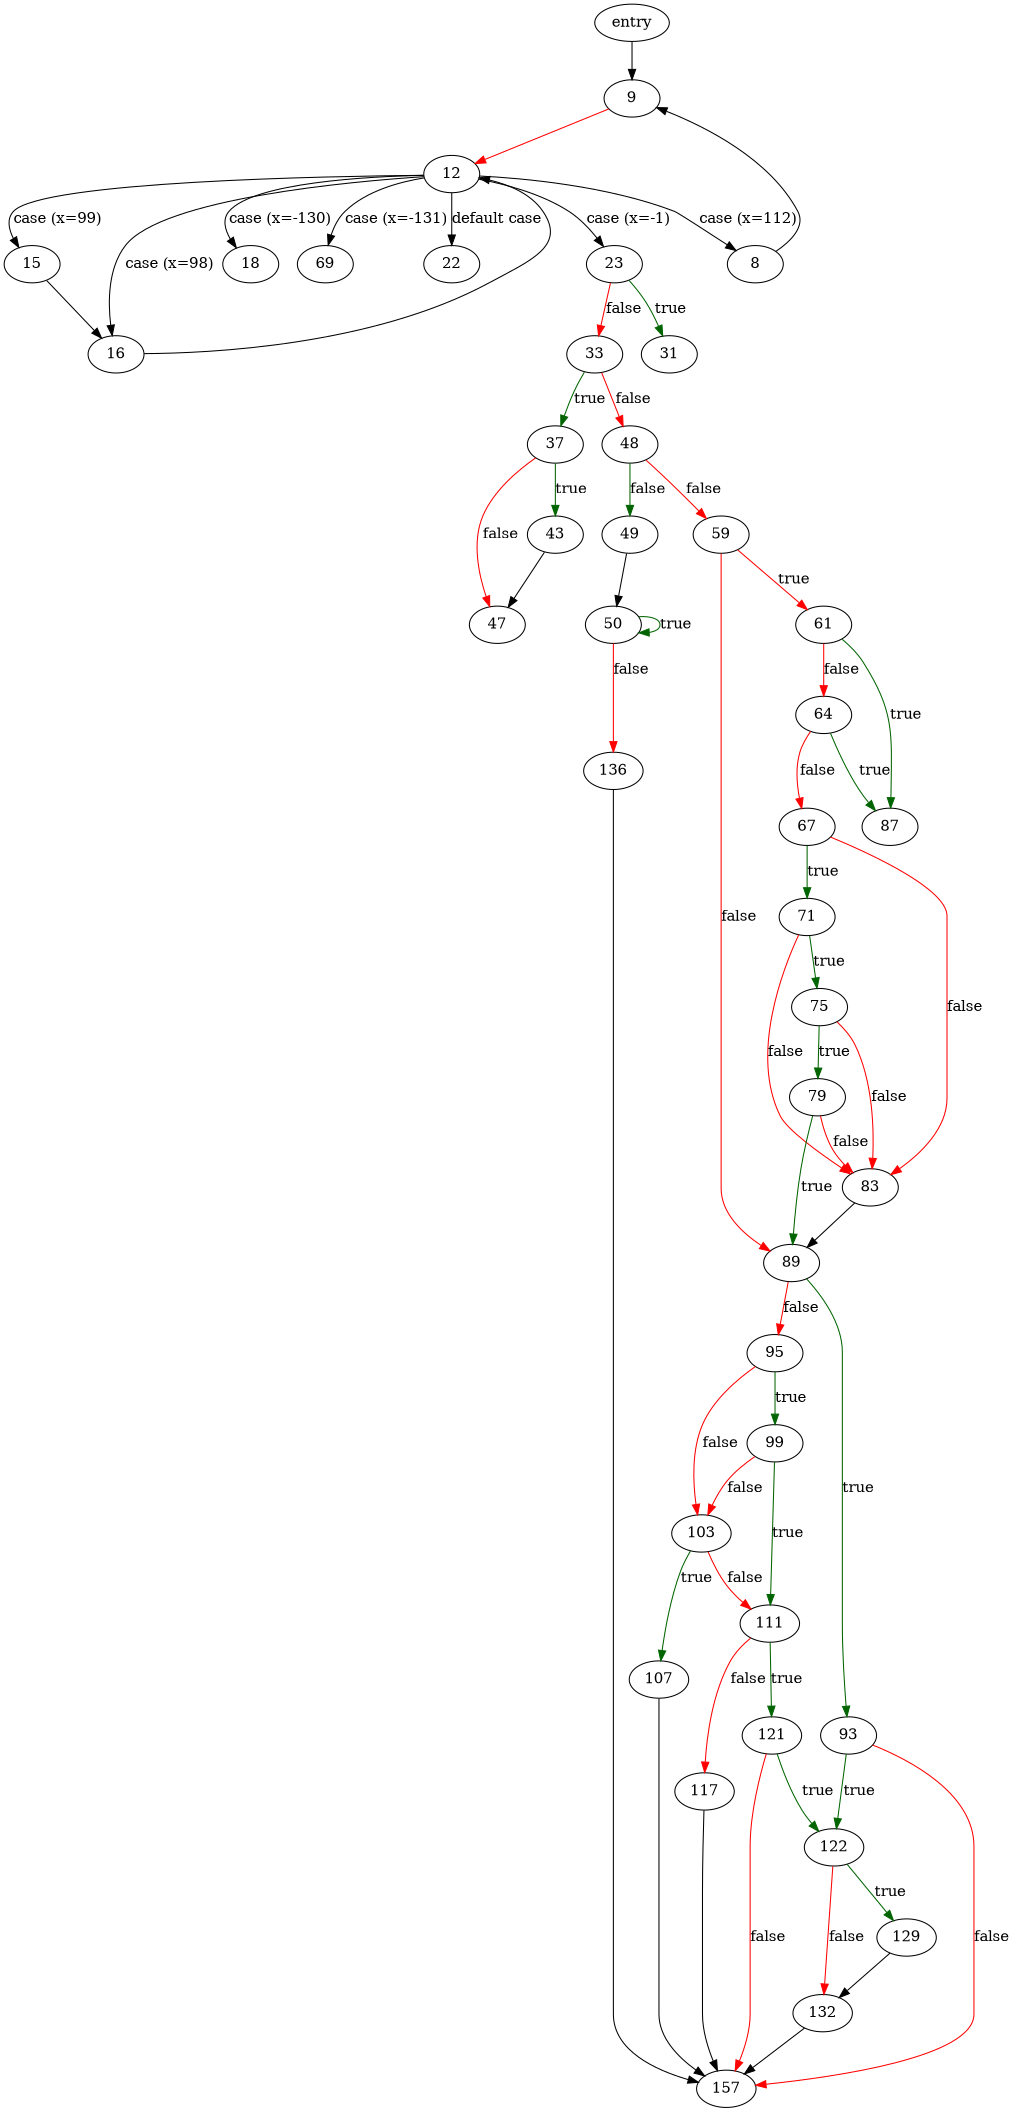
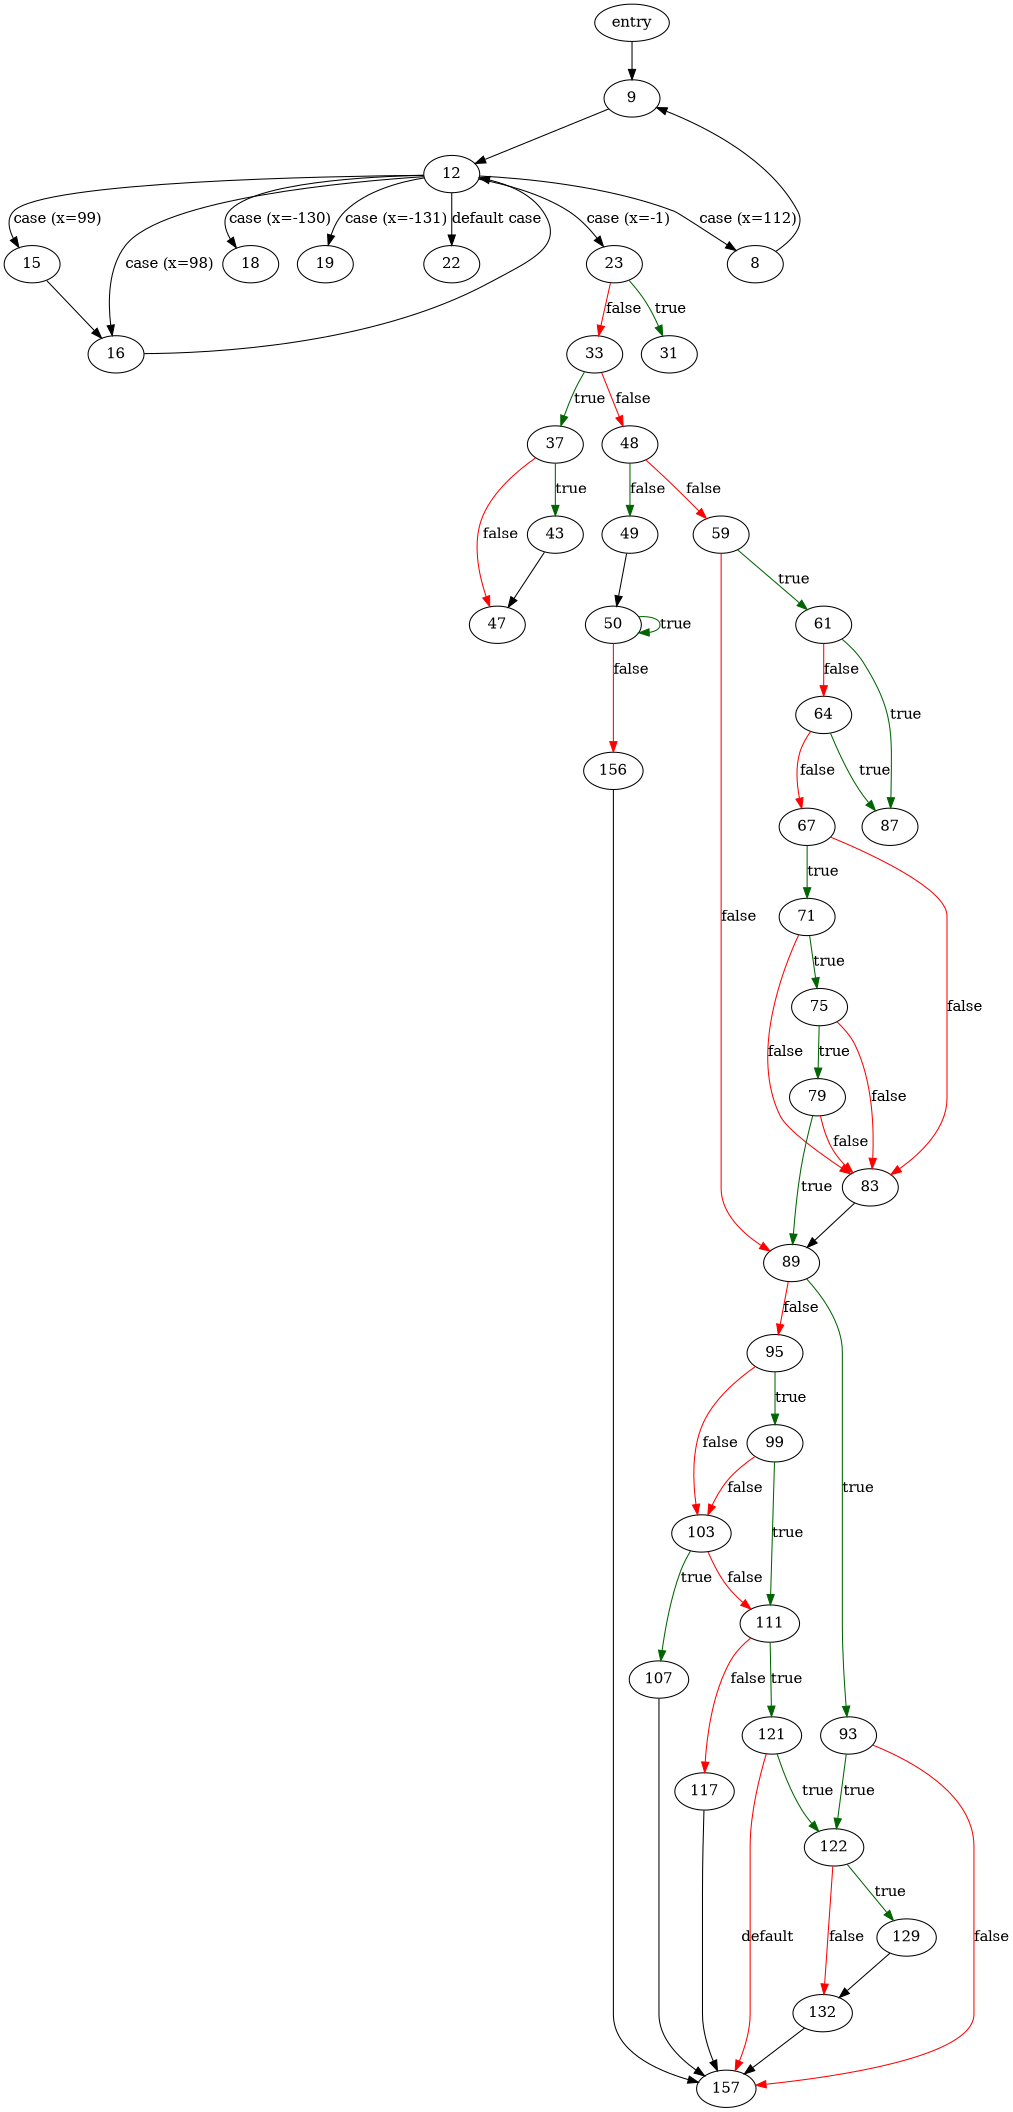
(547, 134) -> (547, 134)
(325, 264) -> (325, 264)
(768, 576) -> (768, 576)
(613, 771) -> (613, 771)
(768, 1938) -> (768, 1938)
